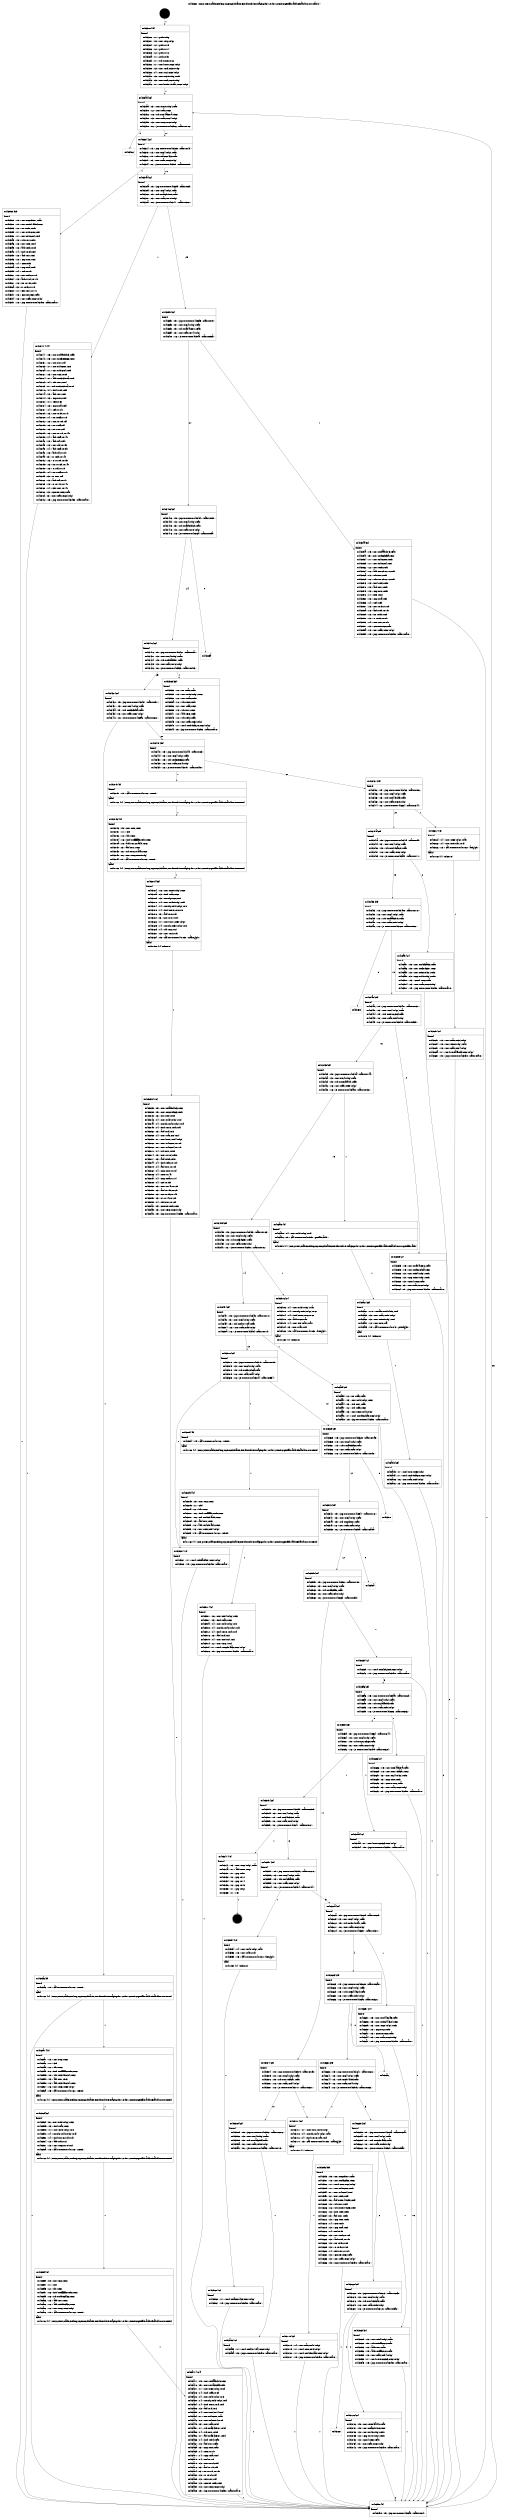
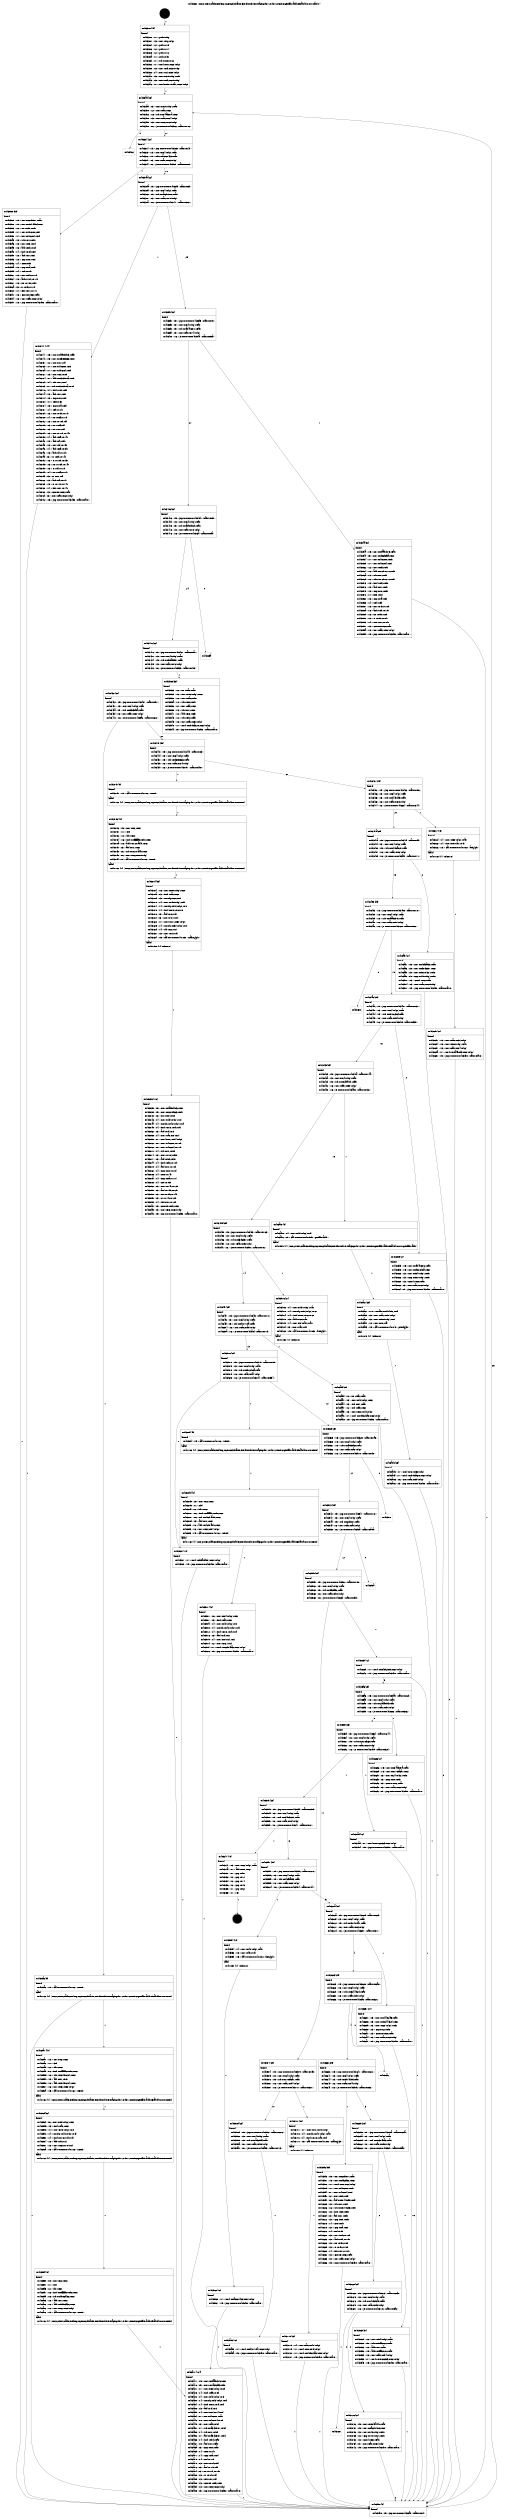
(152, 680) -> none
(332, 2104) -> (346, 2127)
(249, 2446) -> (215, 2336)
